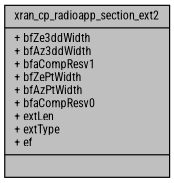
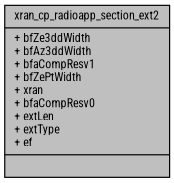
(49, 91) -> (29, 91)
